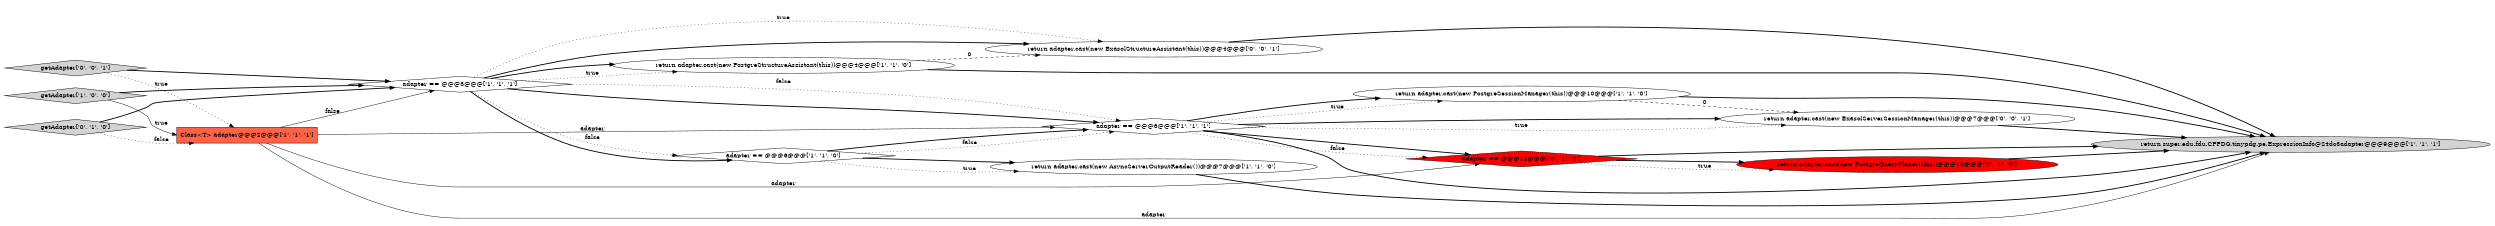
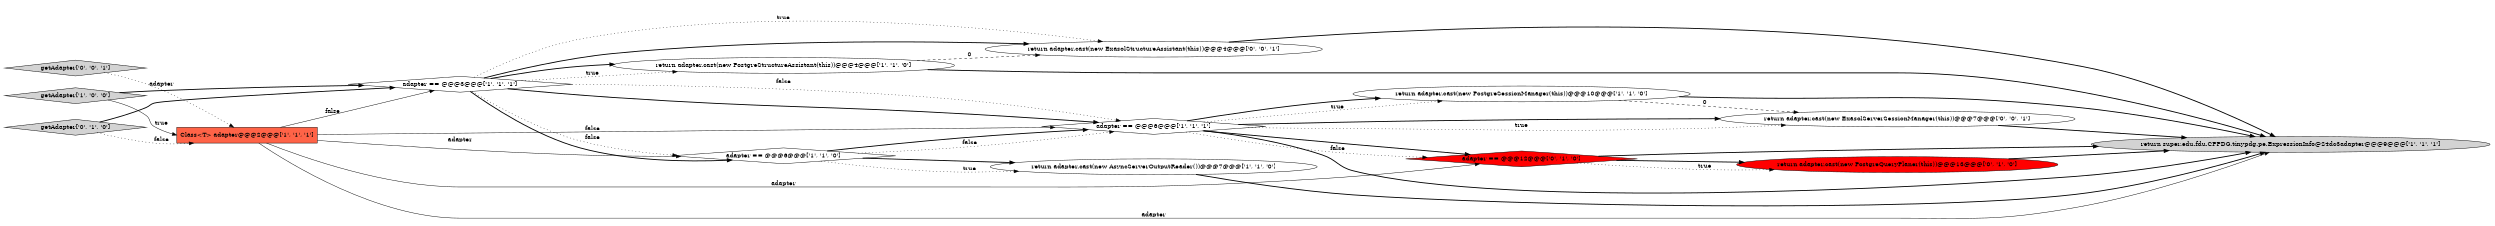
(256, 76) -> none
(161, 84) -> (161, 84)
(592, 129) -> (592, 129)
none -> (497, 151)
